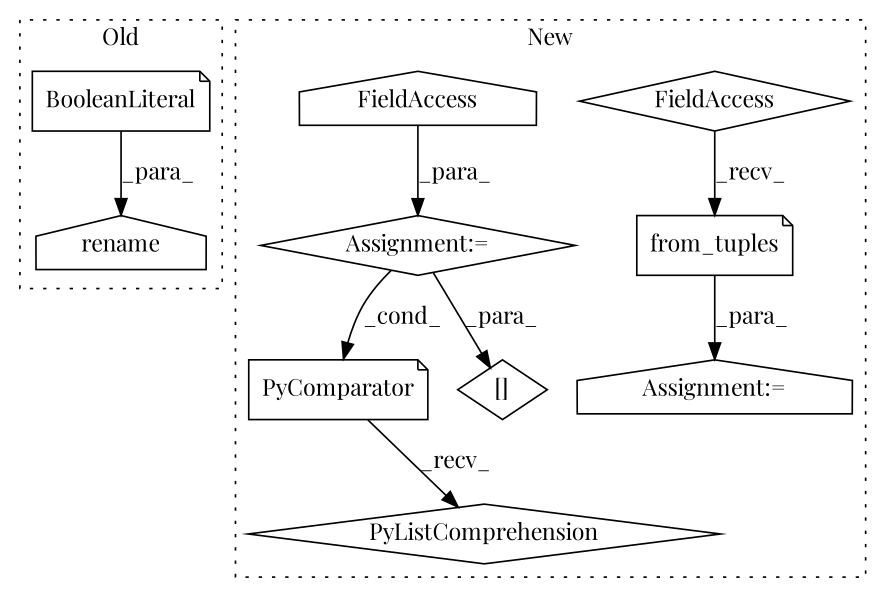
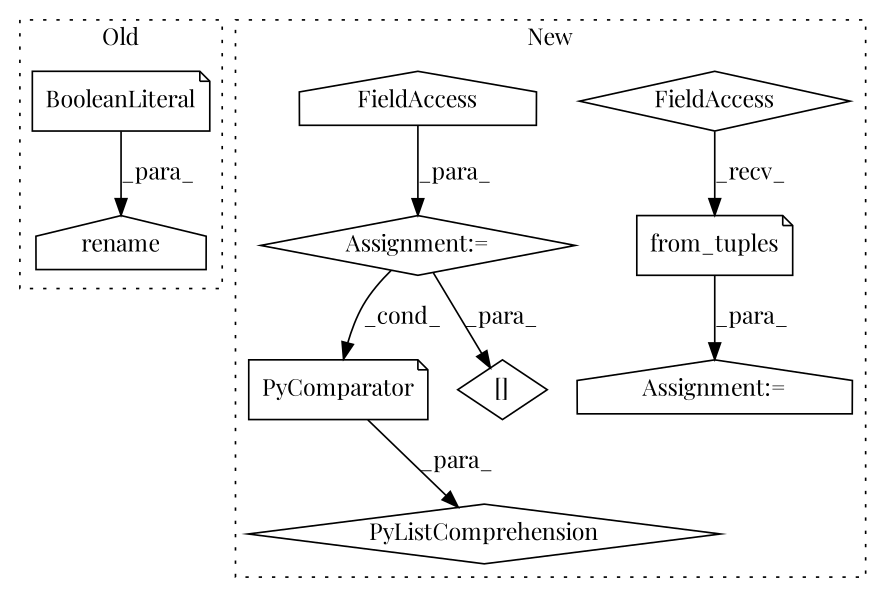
(455, 462) -> (457, 462)
